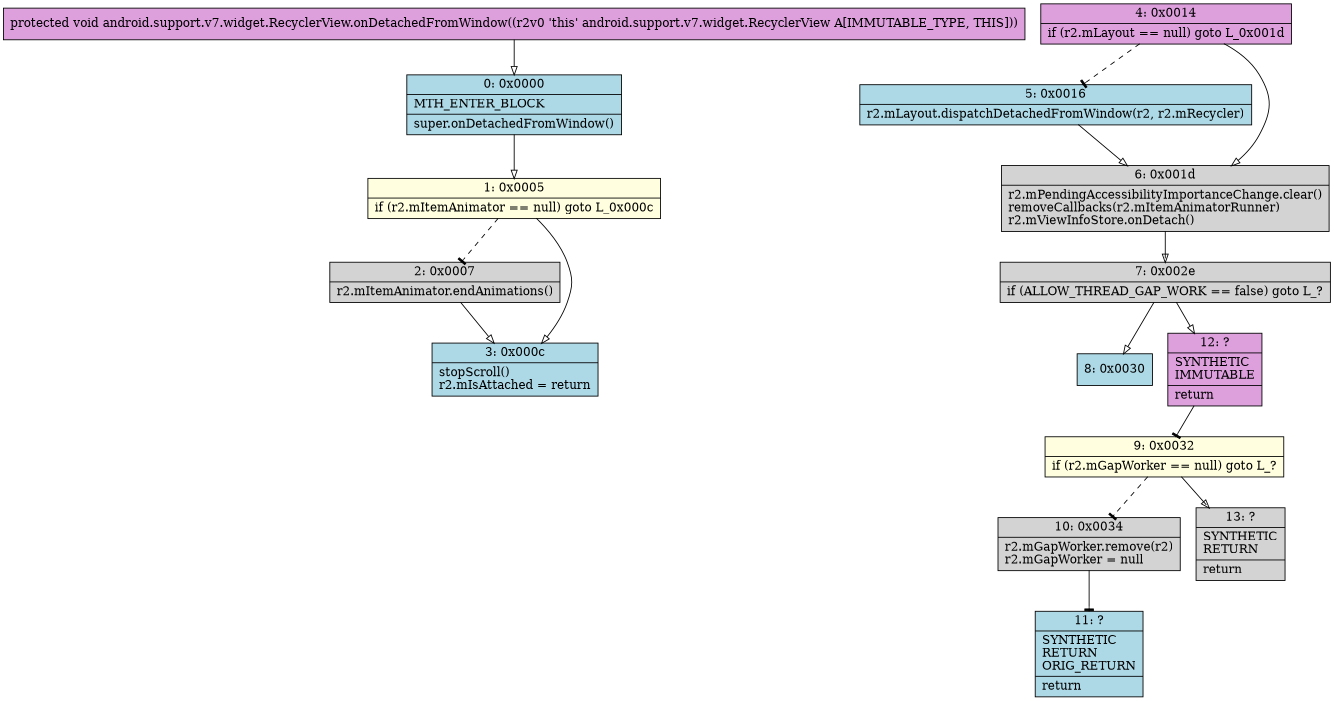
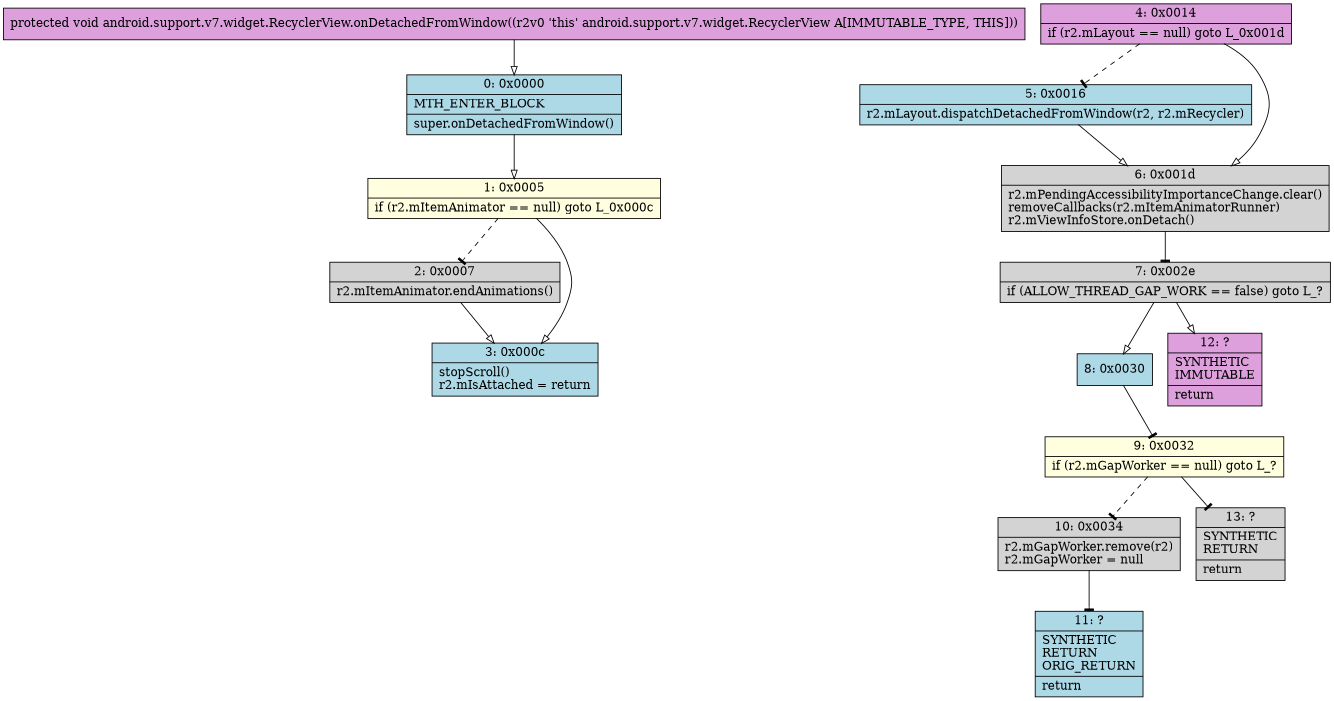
(1165, 245) -> (1165, 245)
(1186, 420) -> (1137, 409)
(1194, 491) -> (1194, 491)
